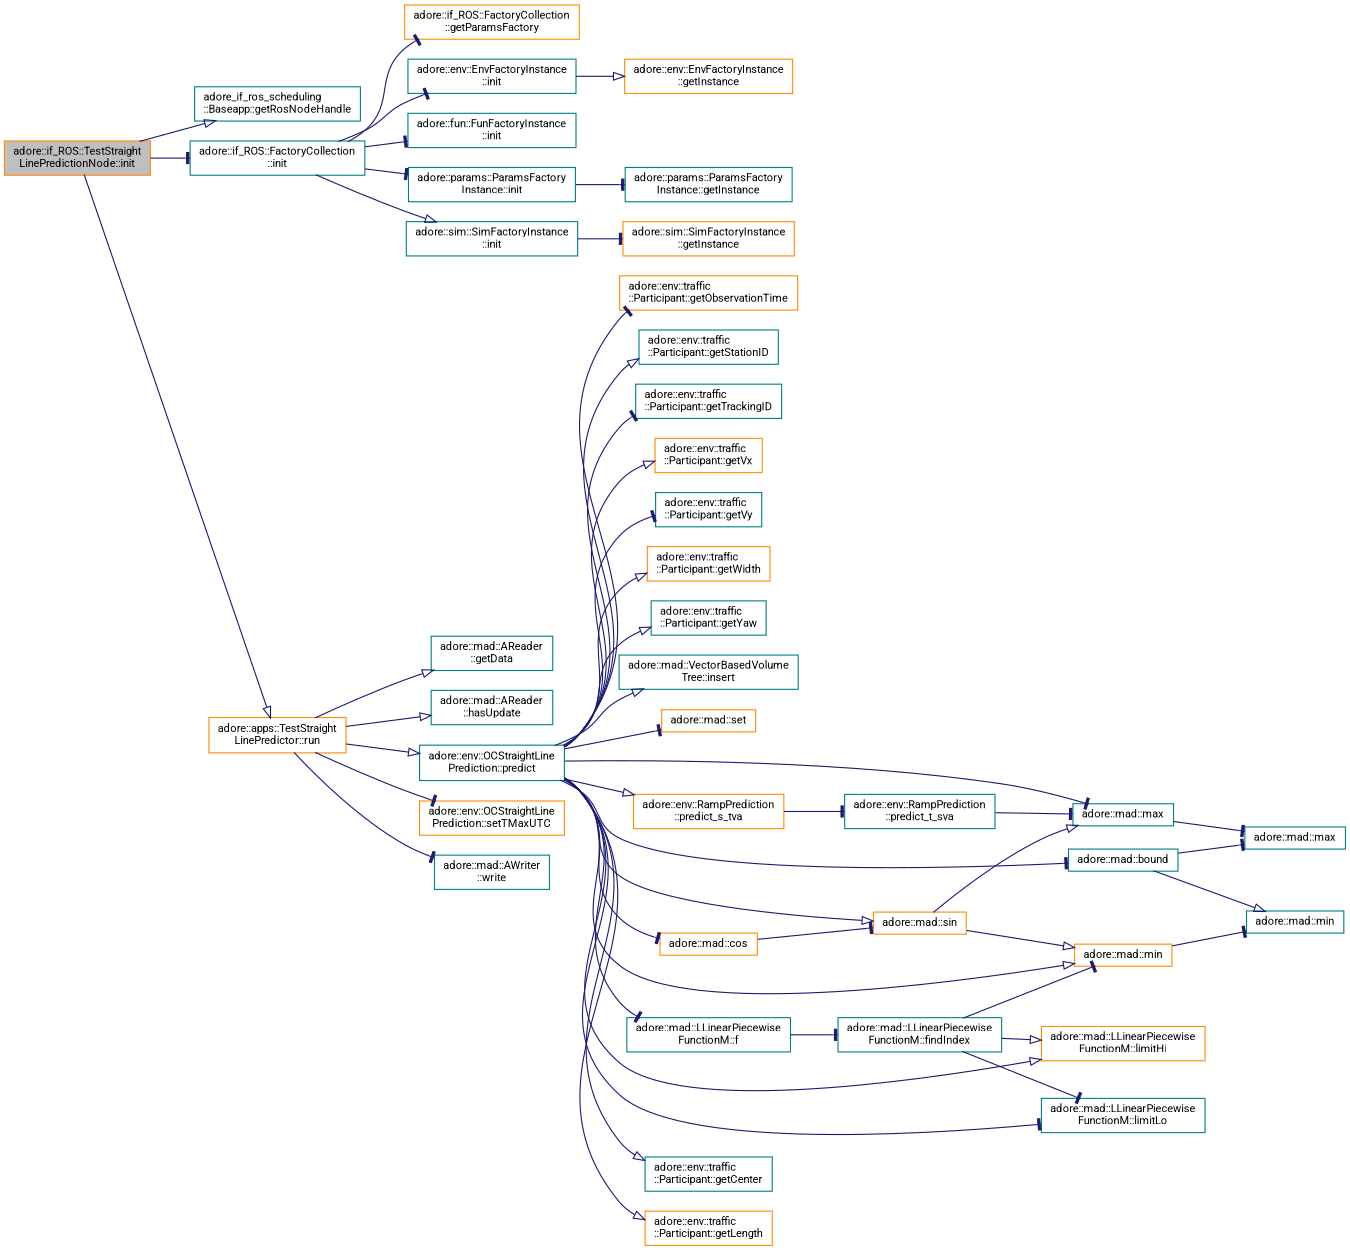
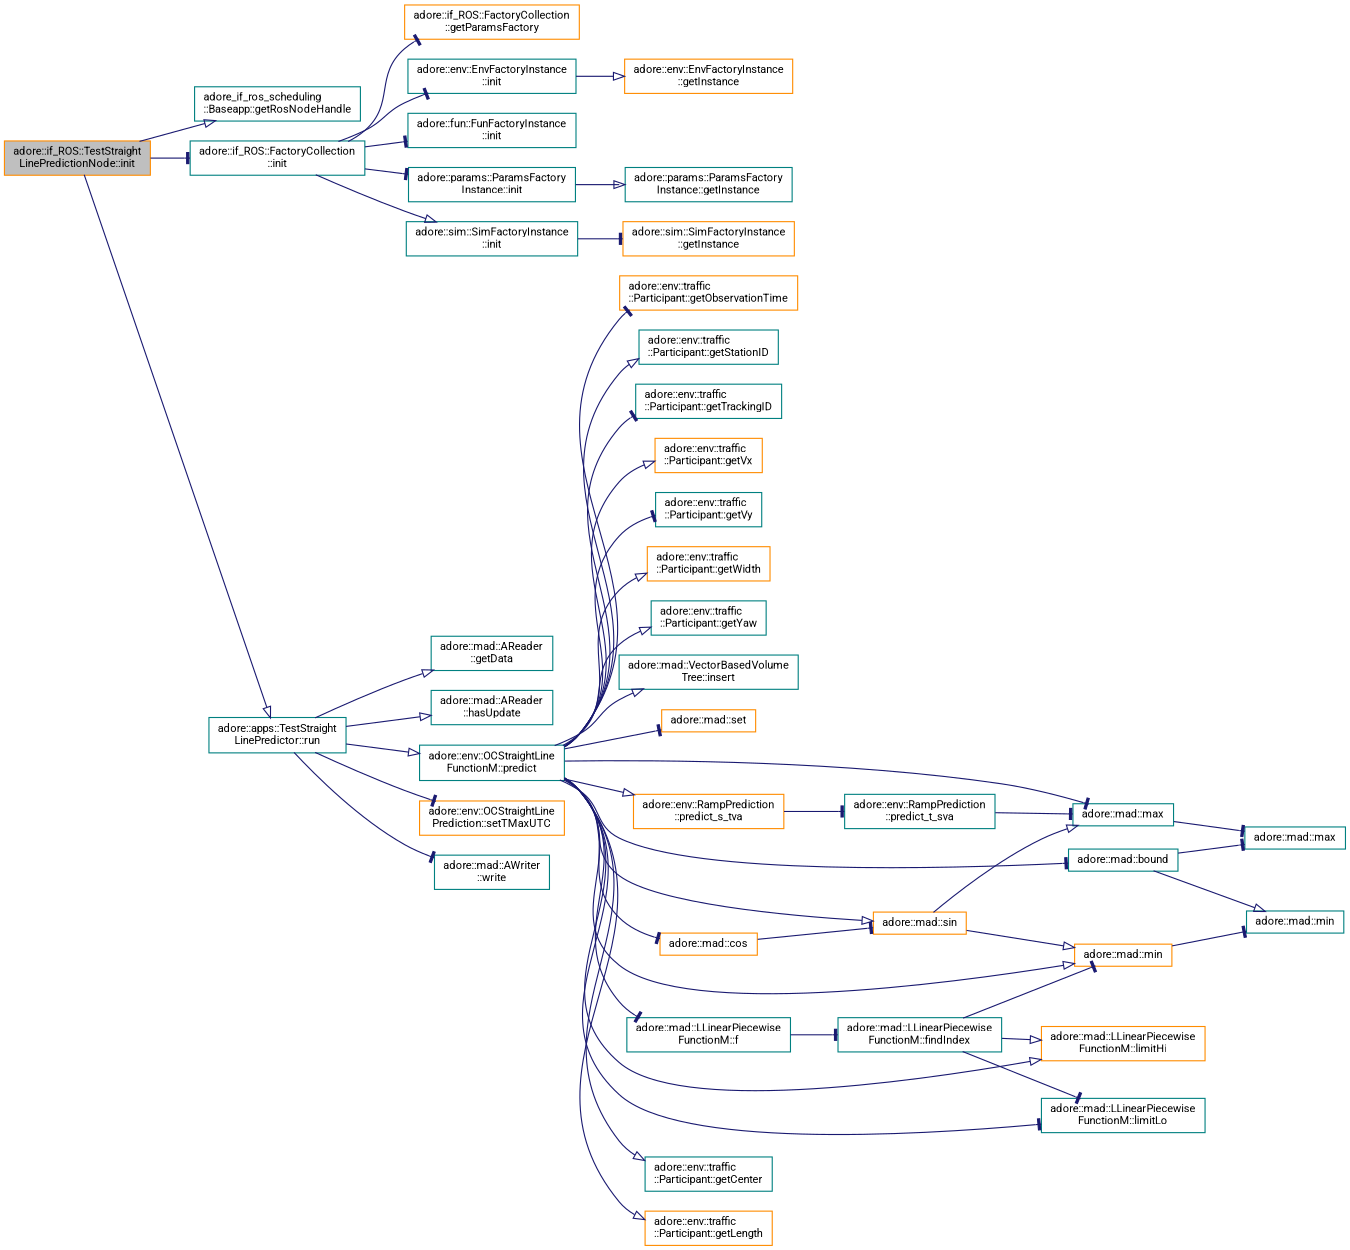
(597, 185) -> (597, 185)
(277, 735) -> (277, 735)
(492, 763) -> (492, 763)
